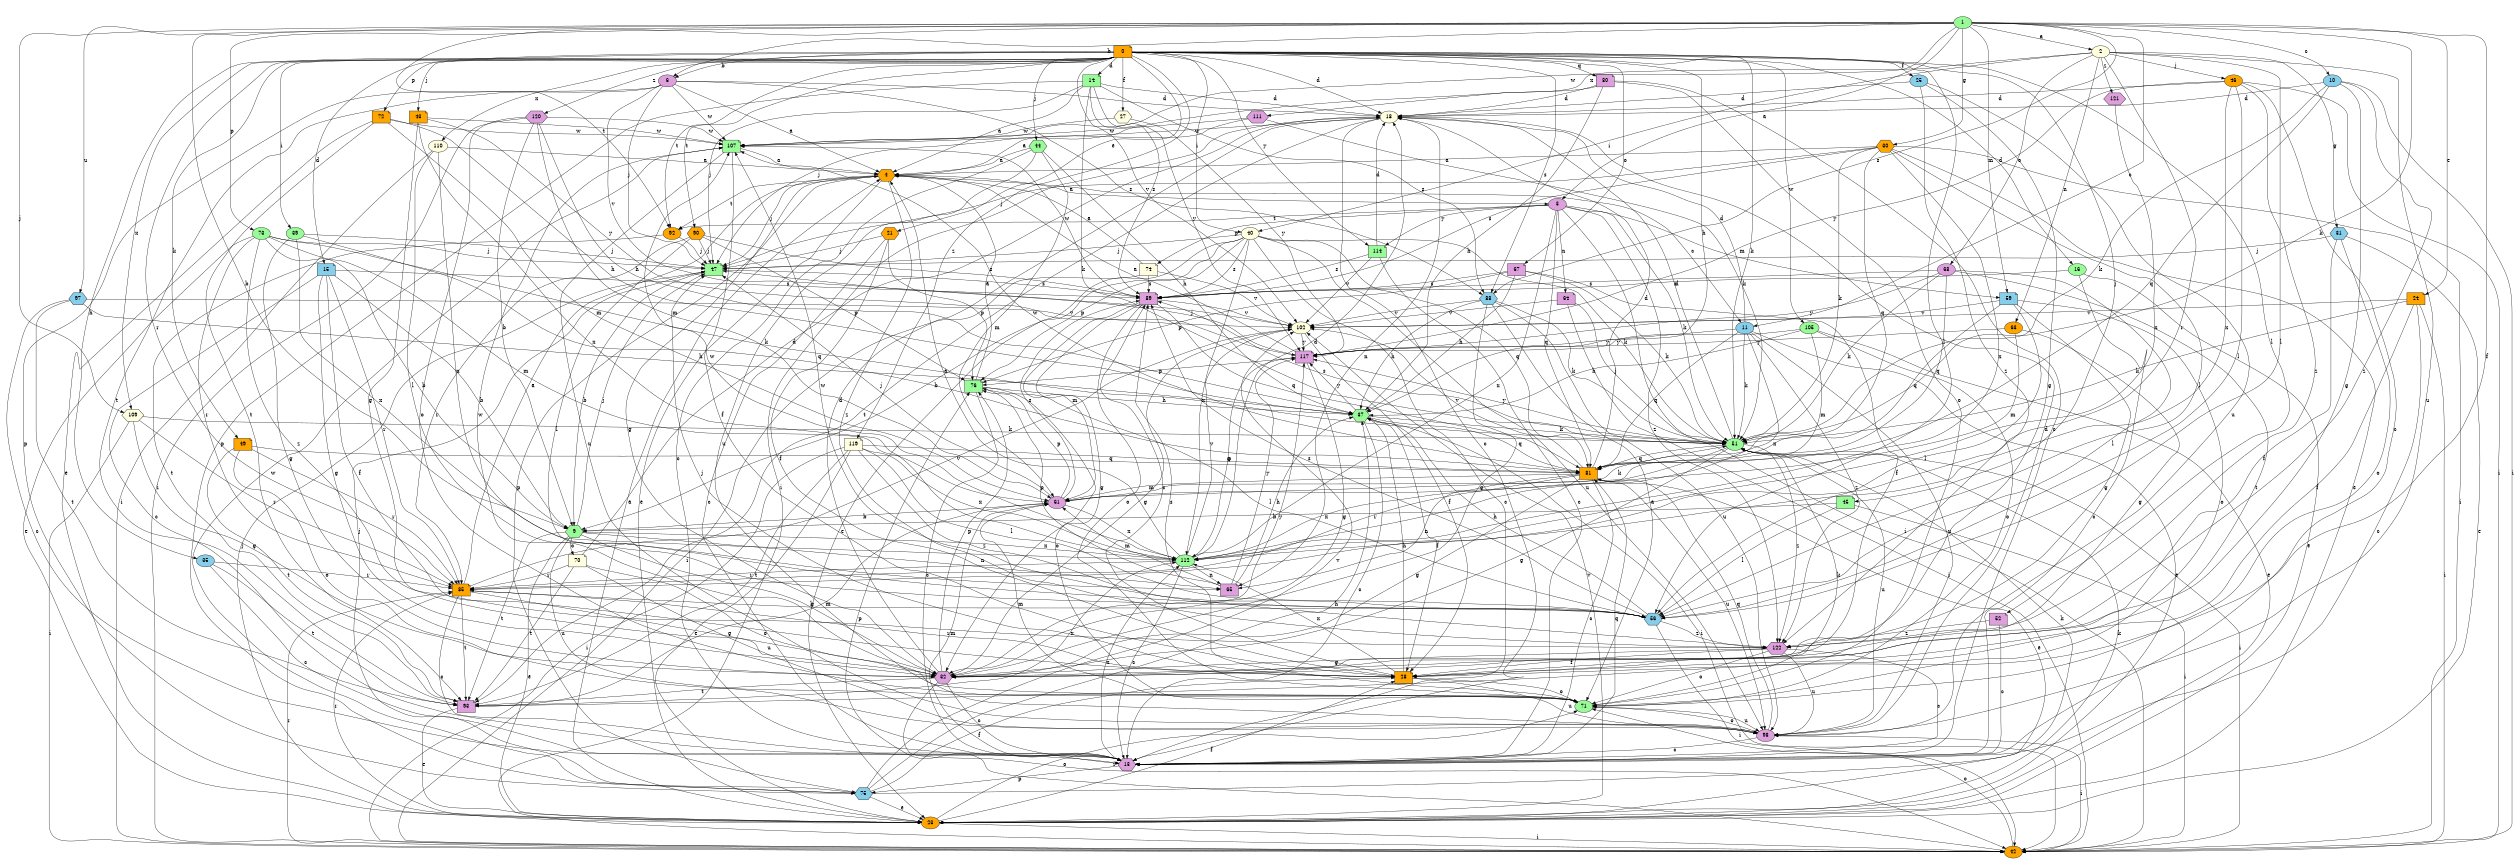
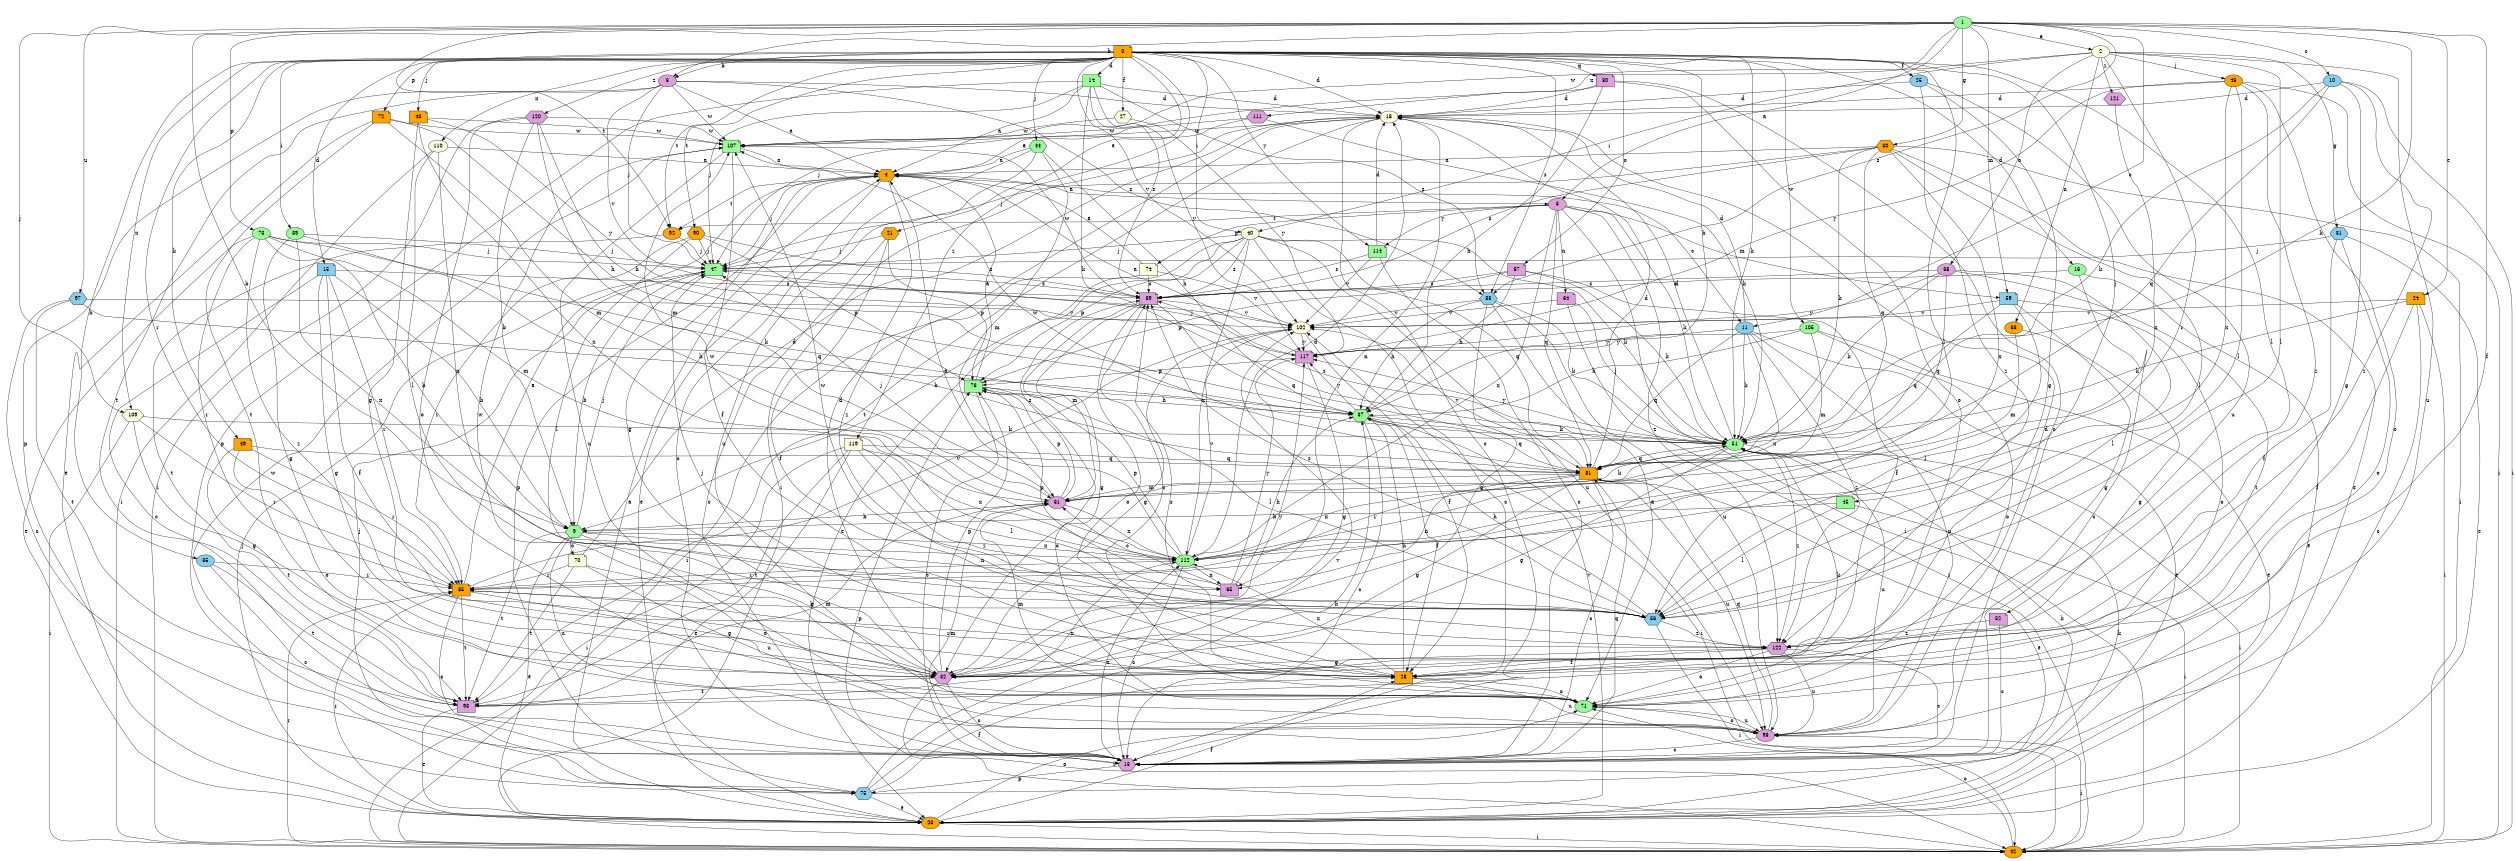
(1678, 343) -> none
(1229, 445) -> (1104, 446)
(1127, 546) -> (1127, 546)
